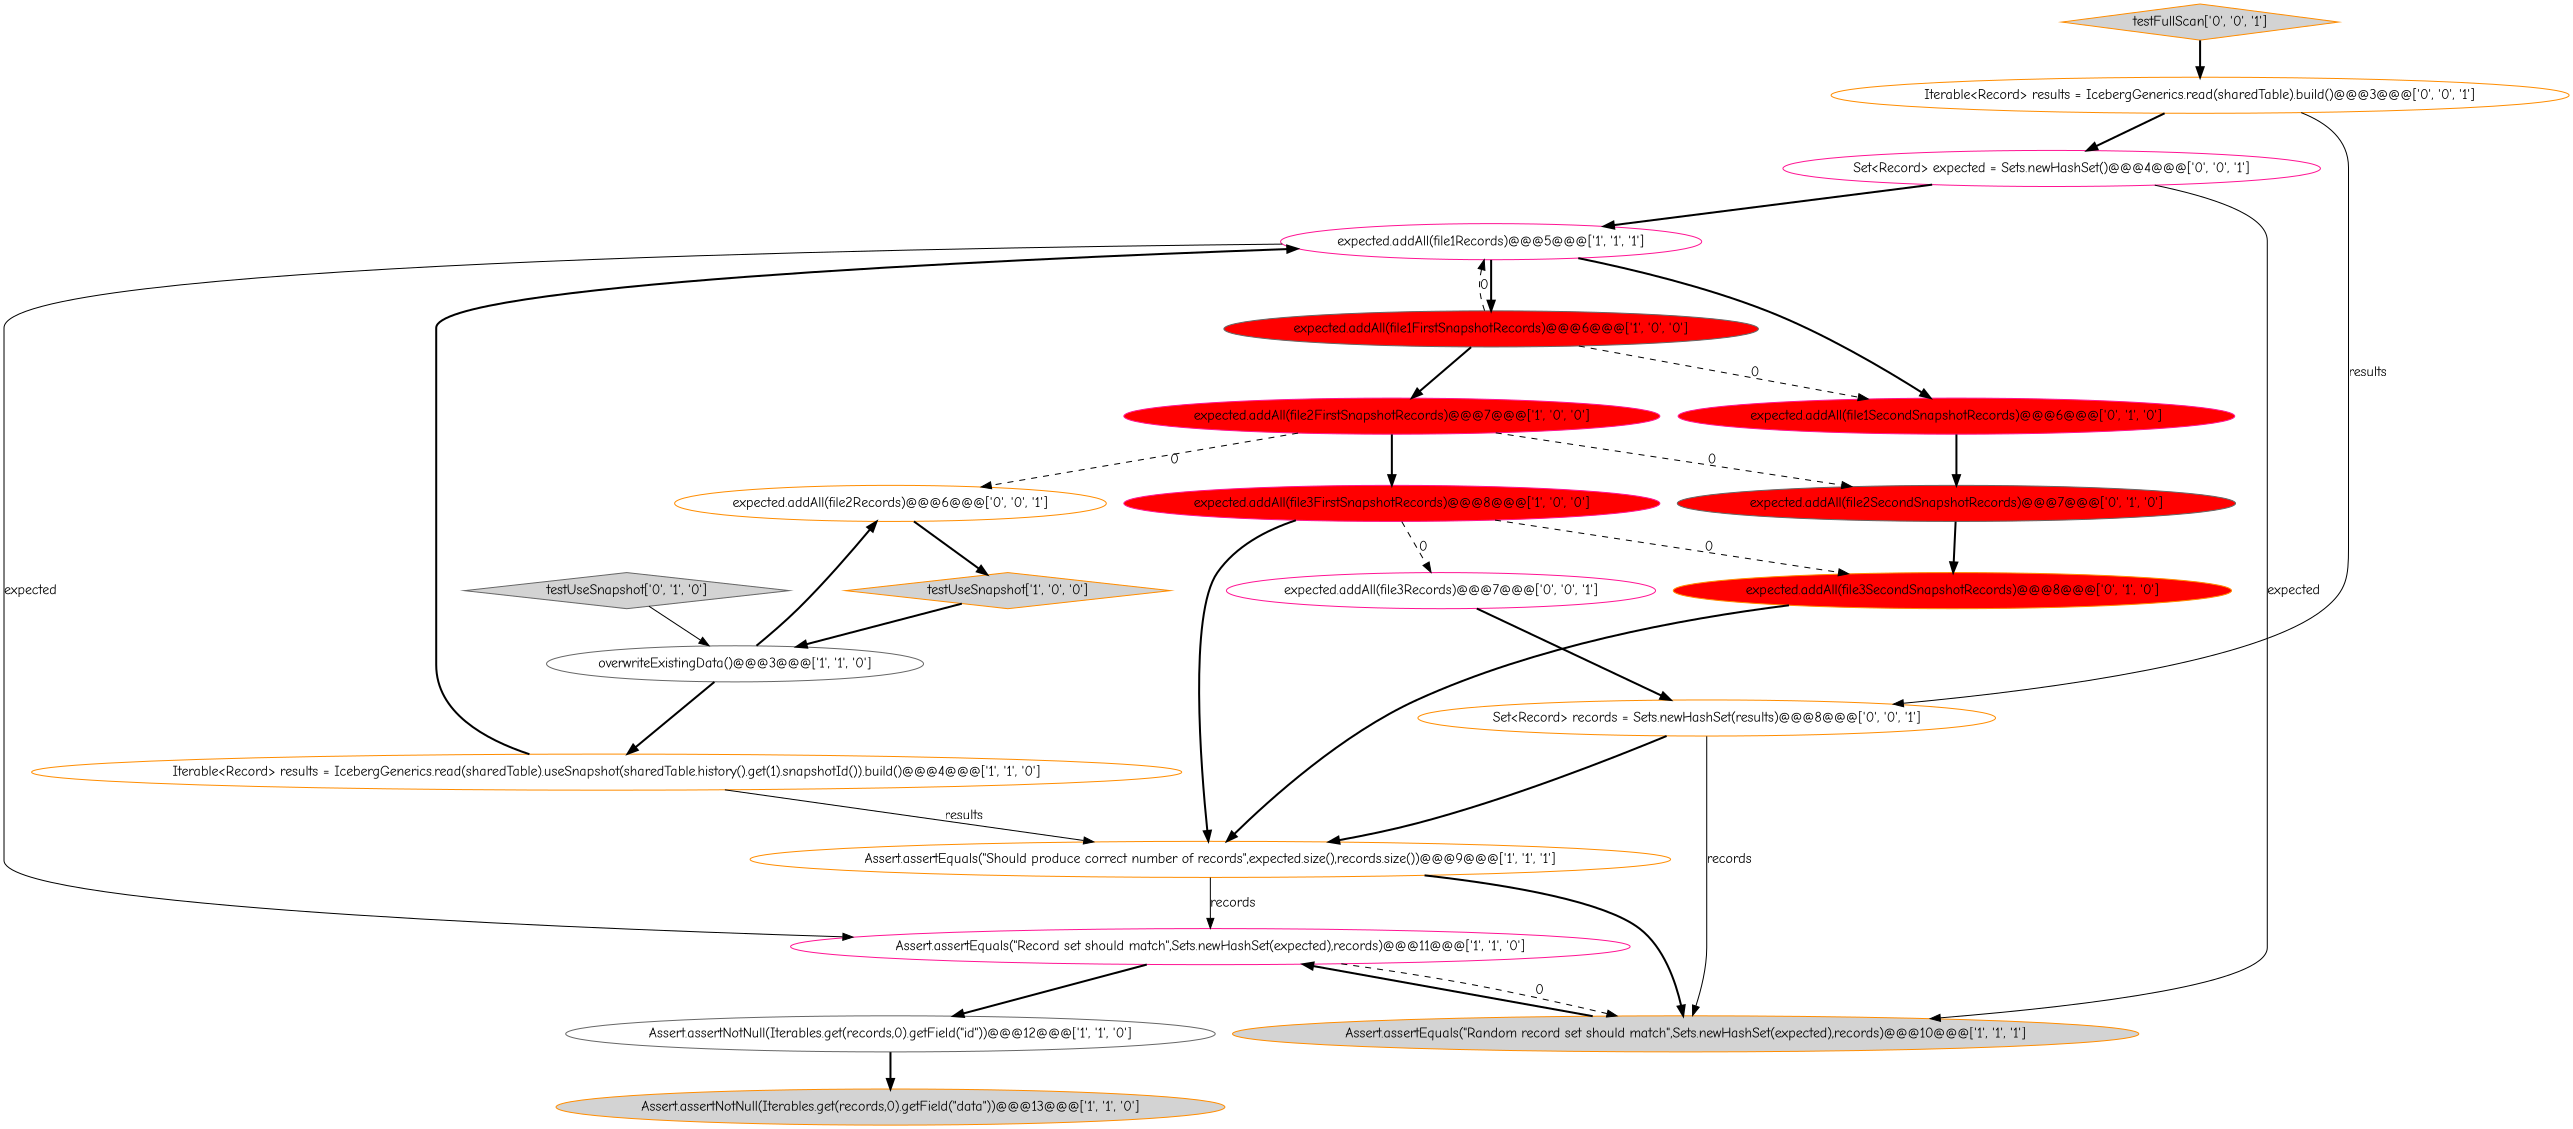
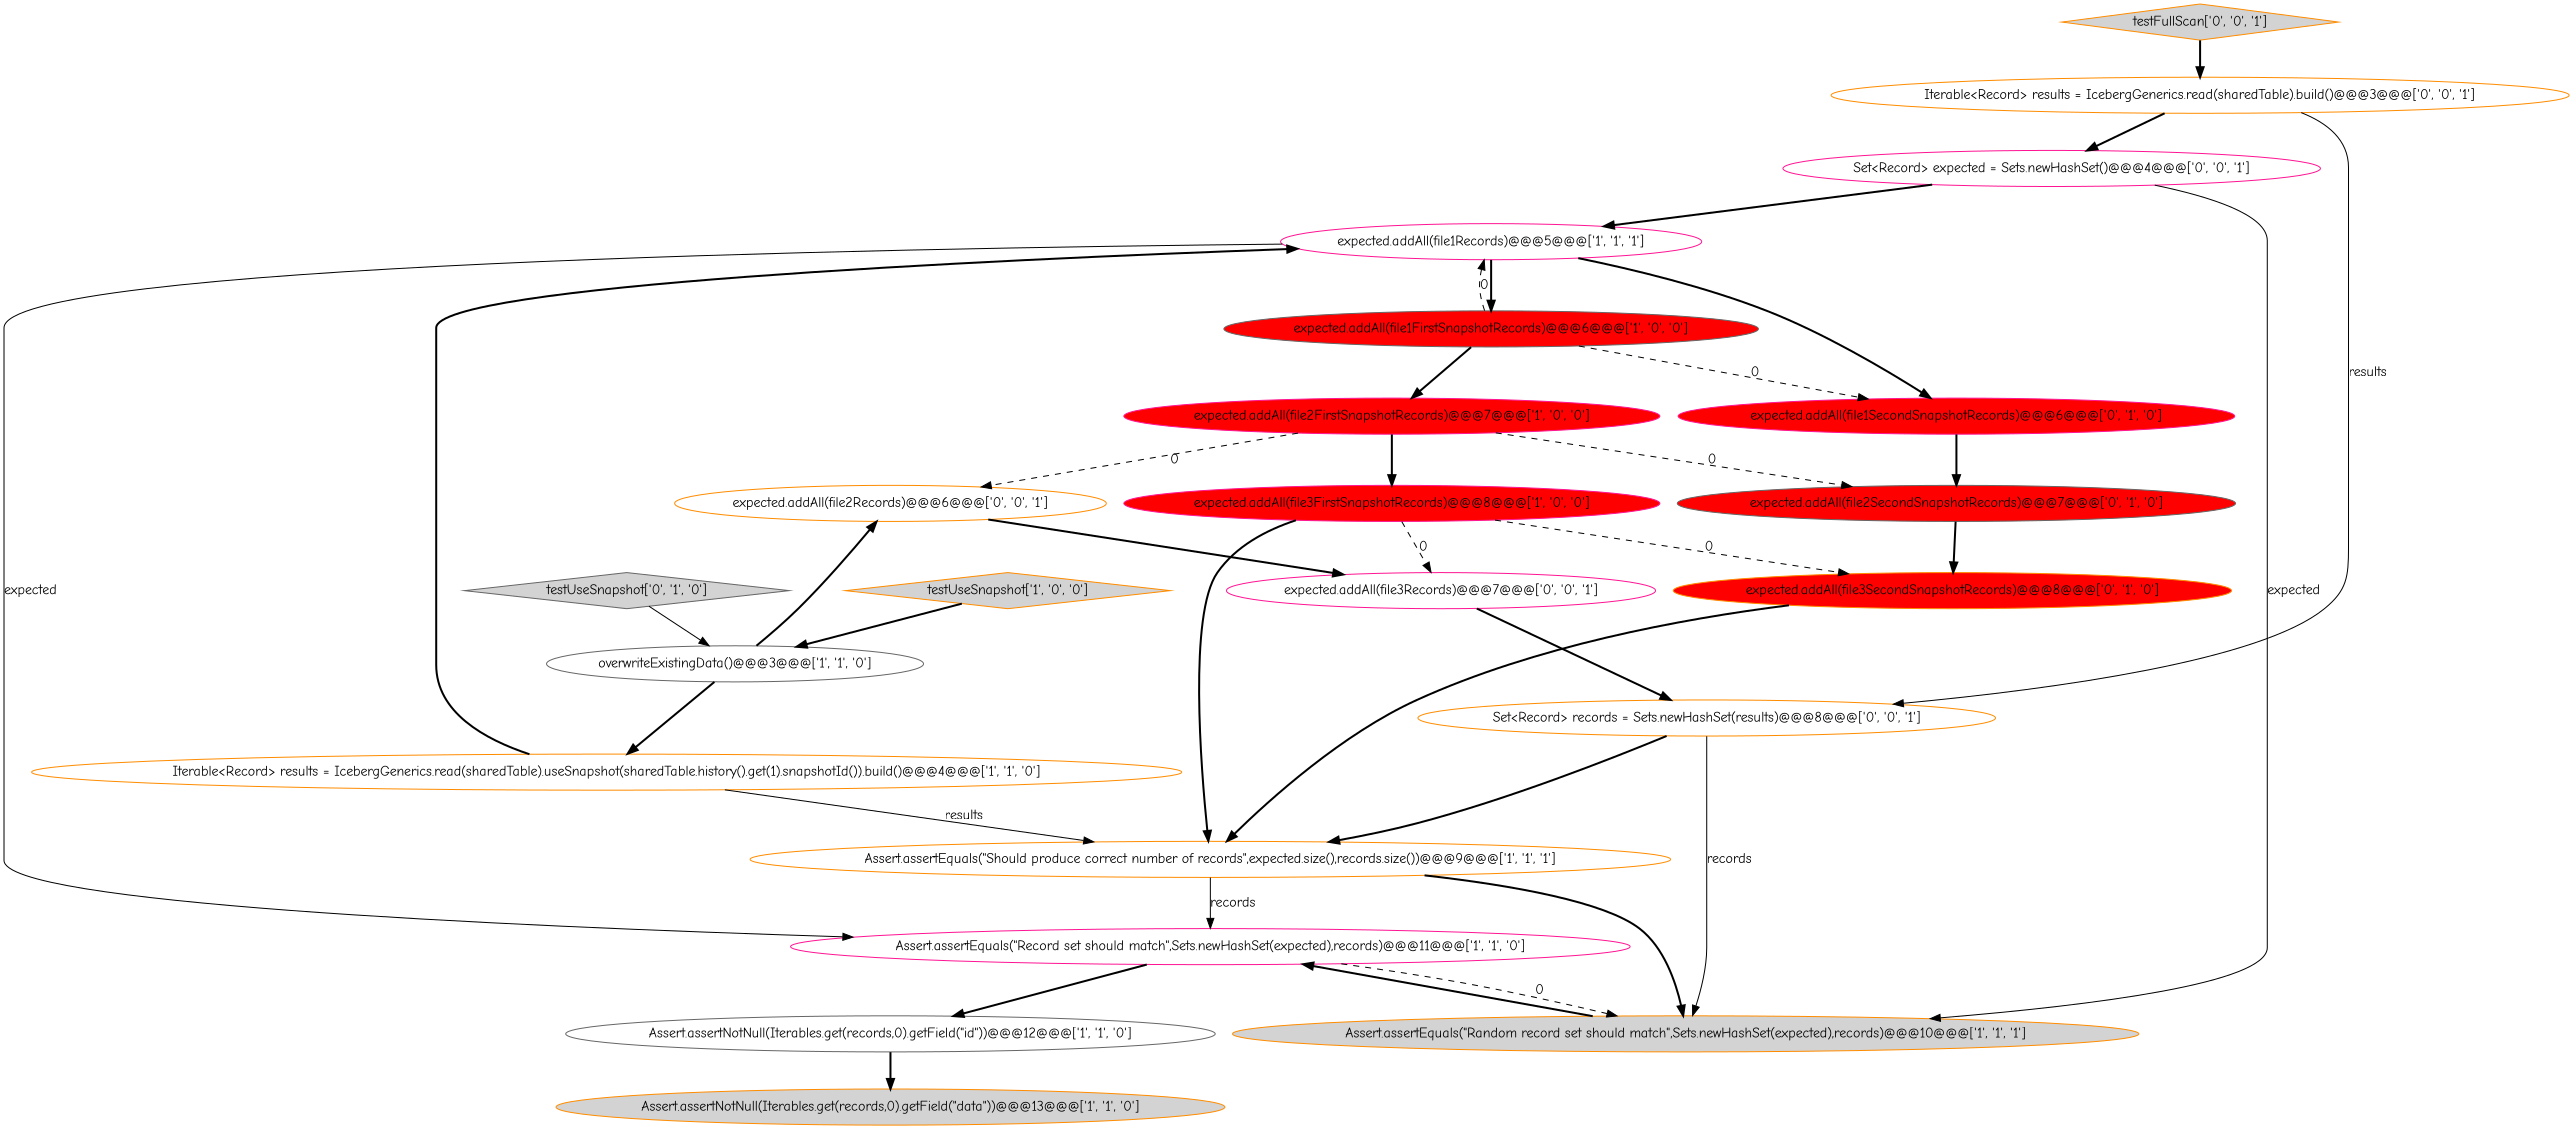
(946, 545) -> (1161, 546)
